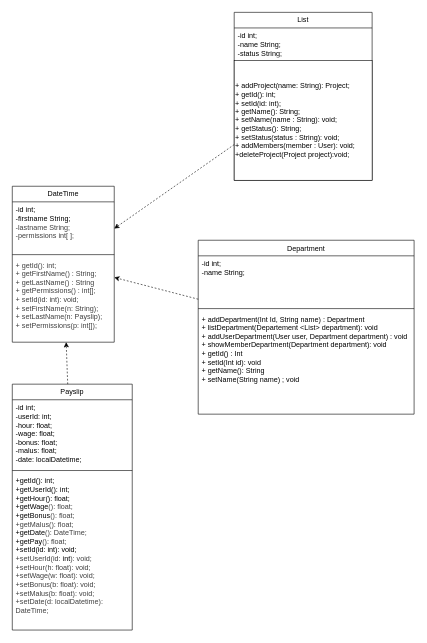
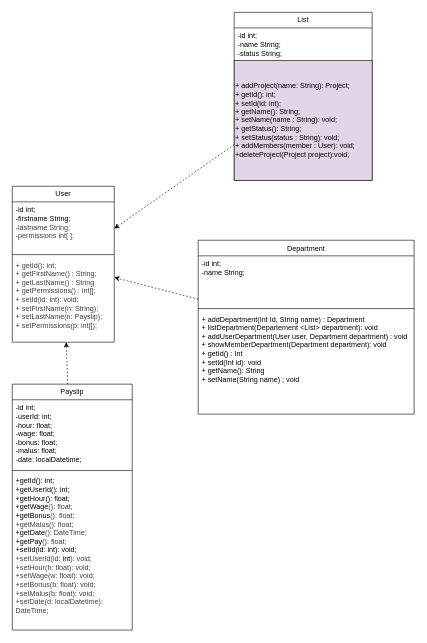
(303, 120) -> (303, 120)
(63, 194) -> (63, 194)
